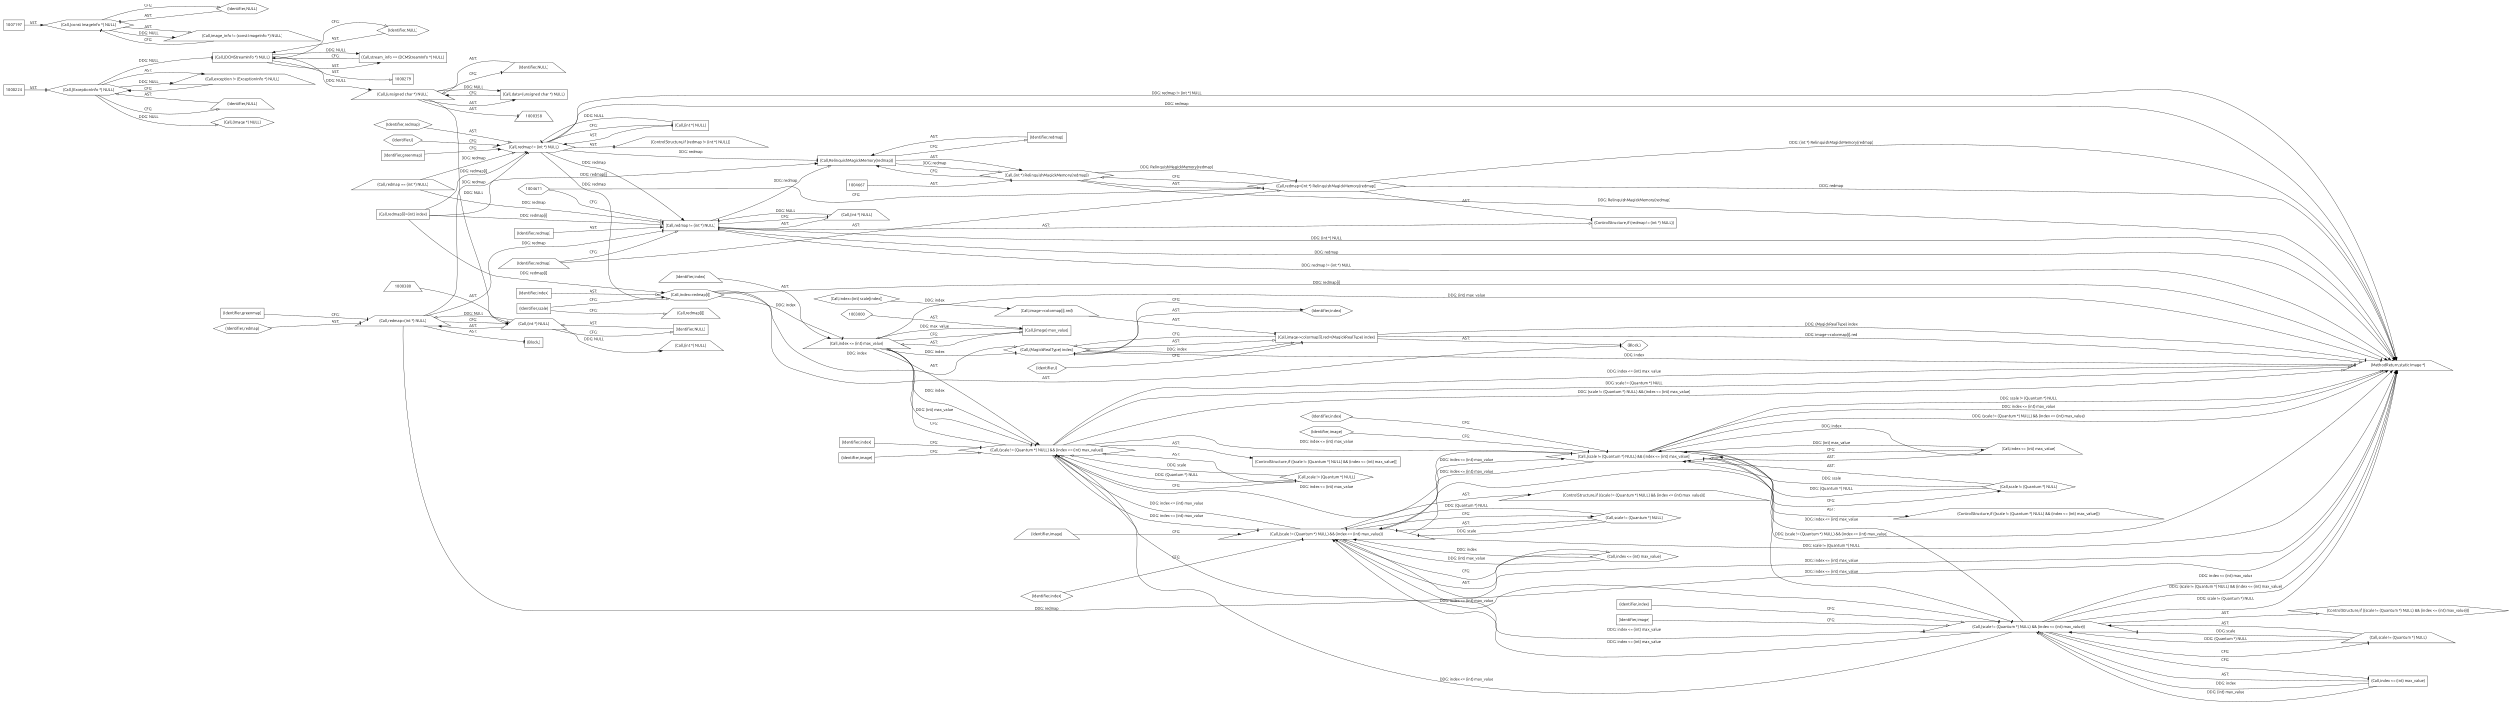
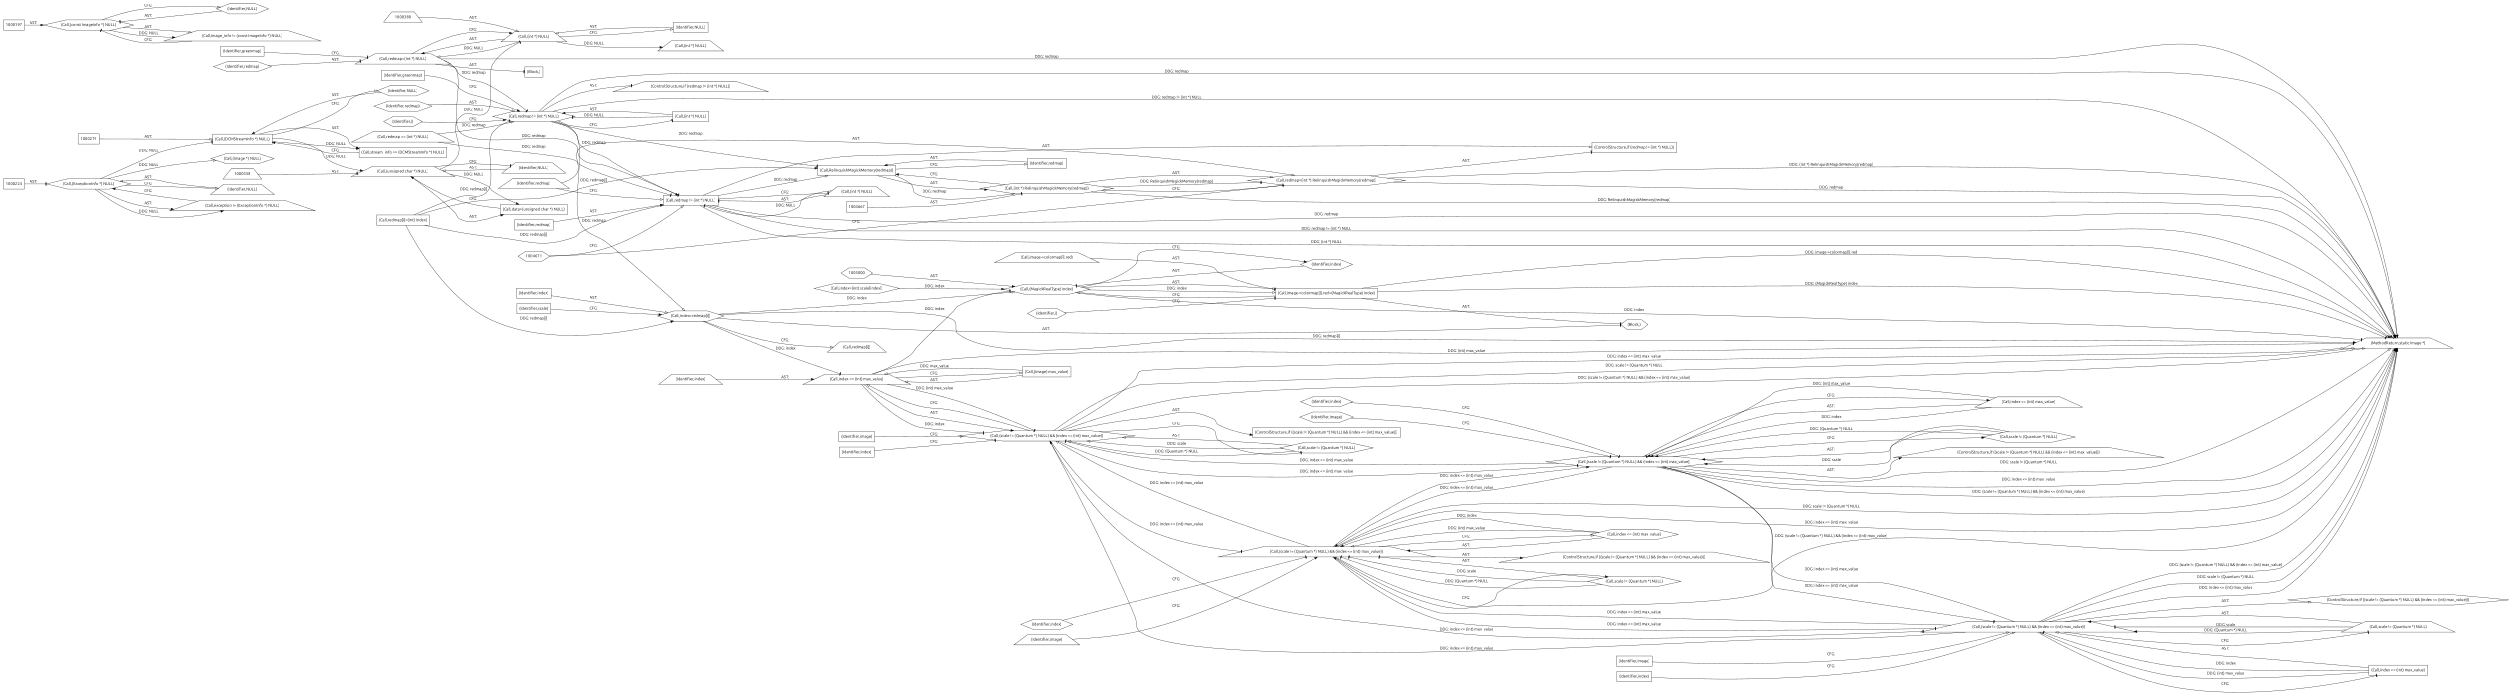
(14, 25) -> (14, 25)
(330, 75) -> (154, 139)
(467, 112) -> (307, 174)
(958, 305) -> (950, 289)
(607, 314) -> (766, 341)
(945, 322) -> (941, 280)
